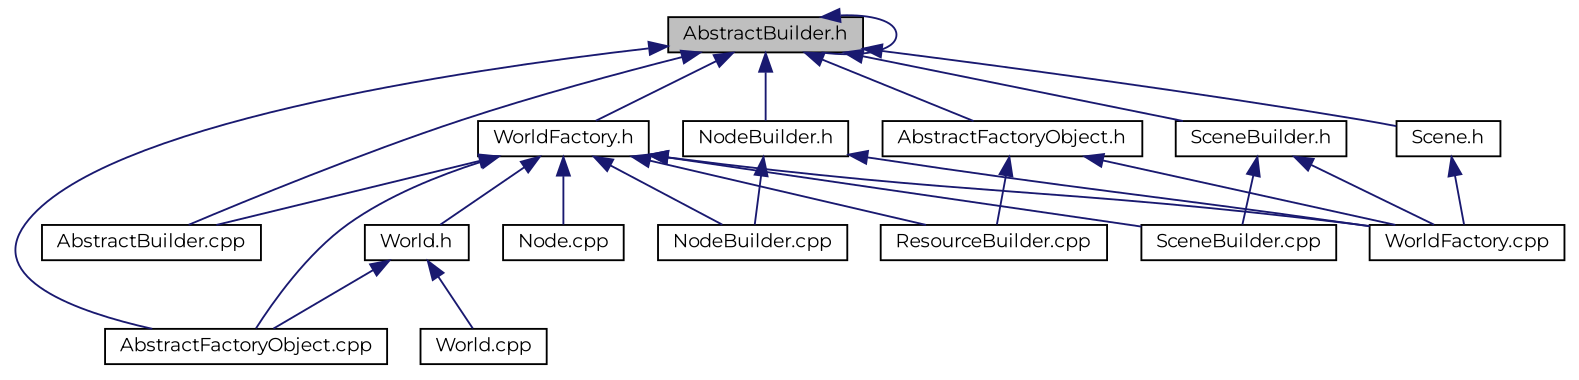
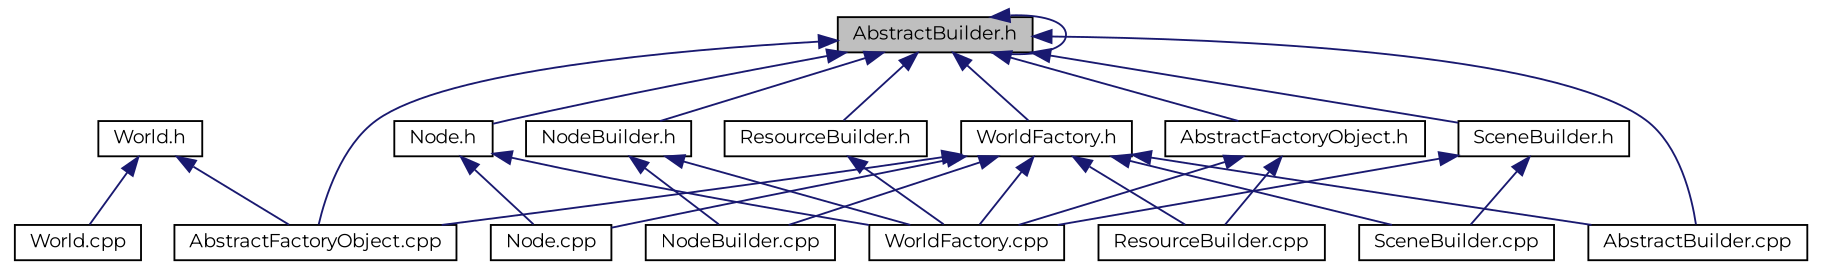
none -> (443, 139)
(1448, 139) -> (826, 139)
(482, 196) -> none
